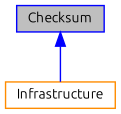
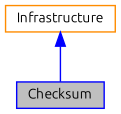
(60, 64) -> (60, 64)
